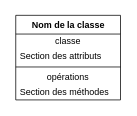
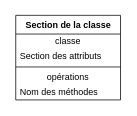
(68, 26) -> (68, 26)
(67, 93) -> (58, 93)
